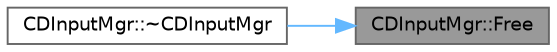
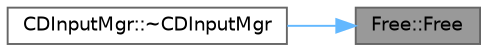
(452, 26) -> (418, 26)
